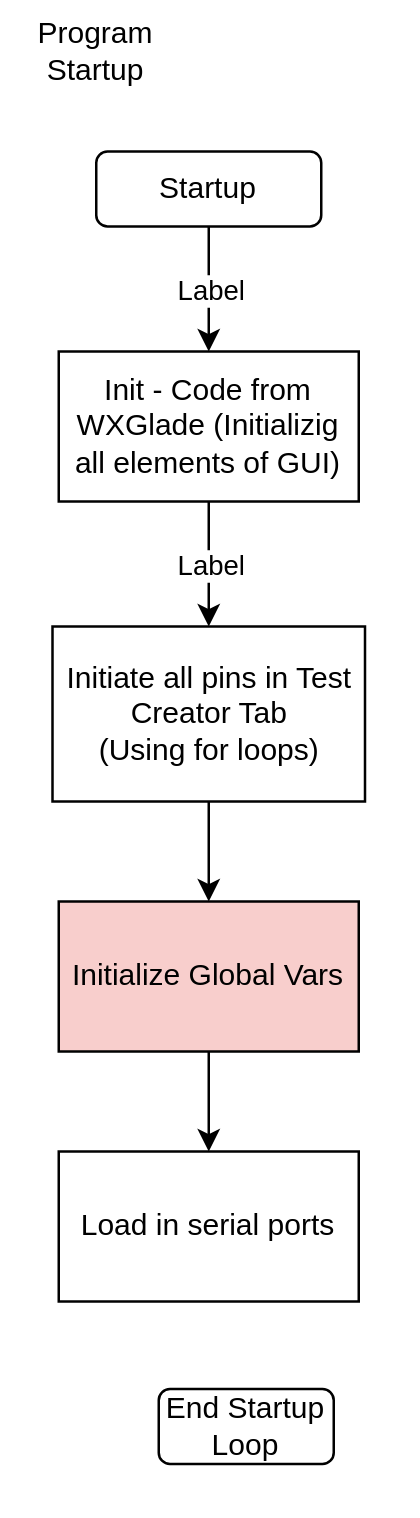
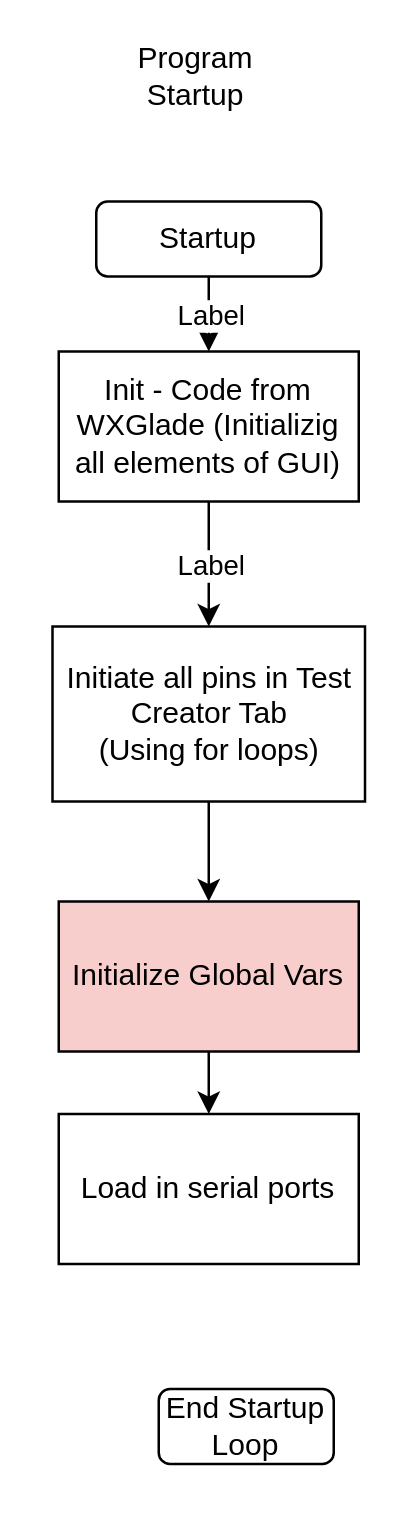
(96, 51) -> (196, 76)
(209, 189) -> (209, 239)
(209, 1226) -> (209, 1189)
